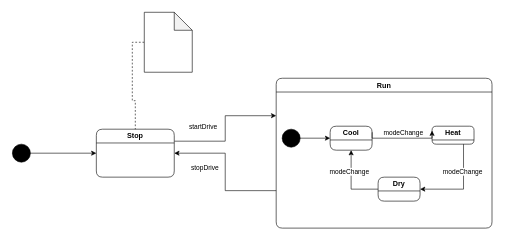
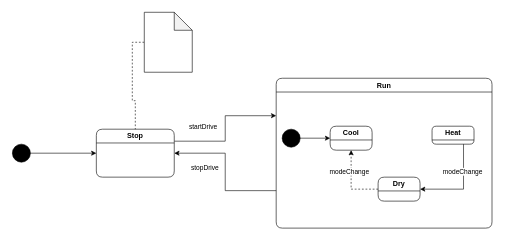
(417, 138) -> none
(351, 185) -> (351, 185)
